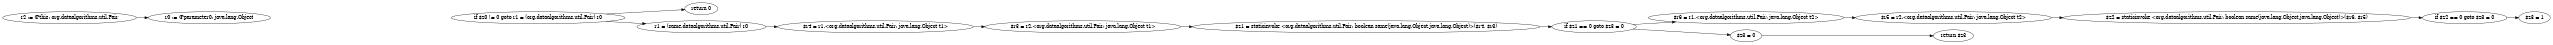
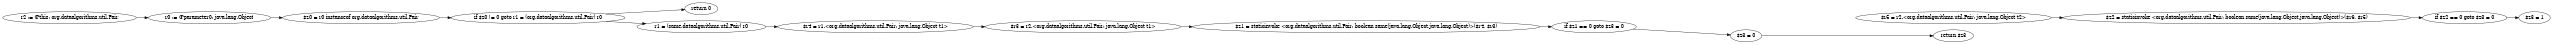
none -> (361, 18)
(1746, 18) -> none
